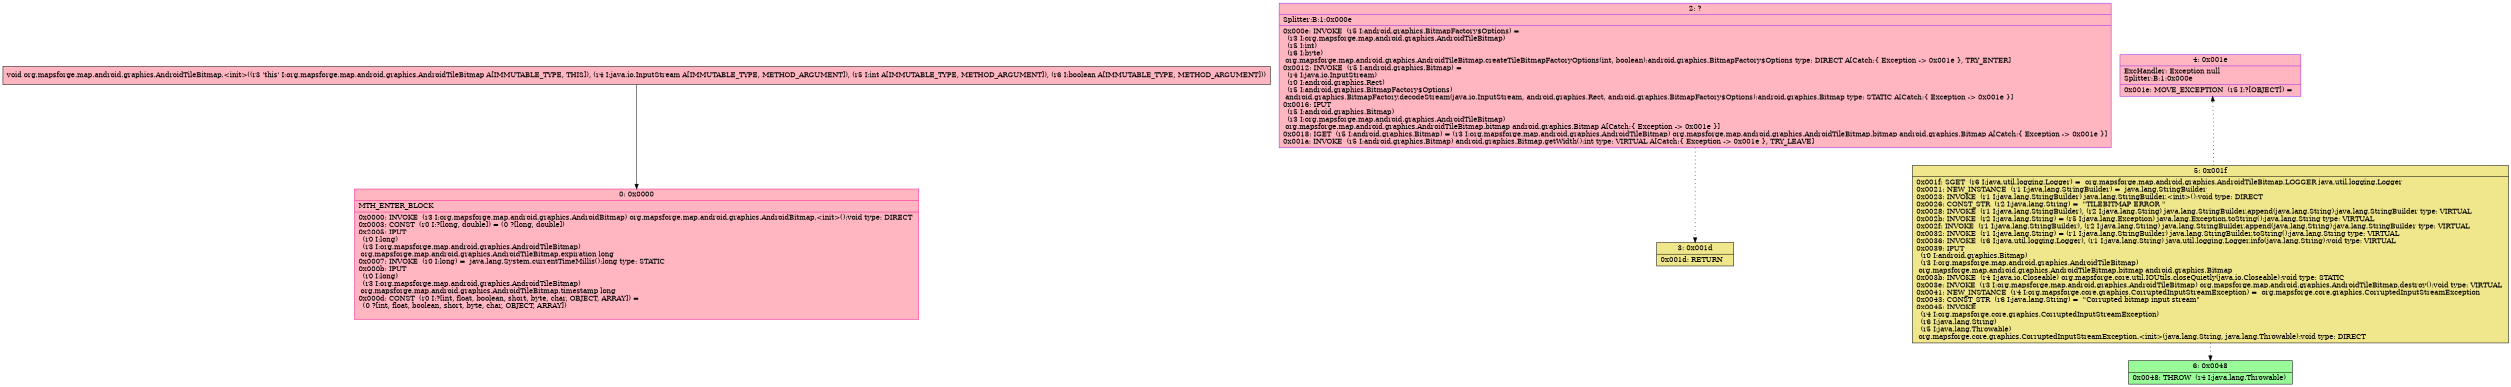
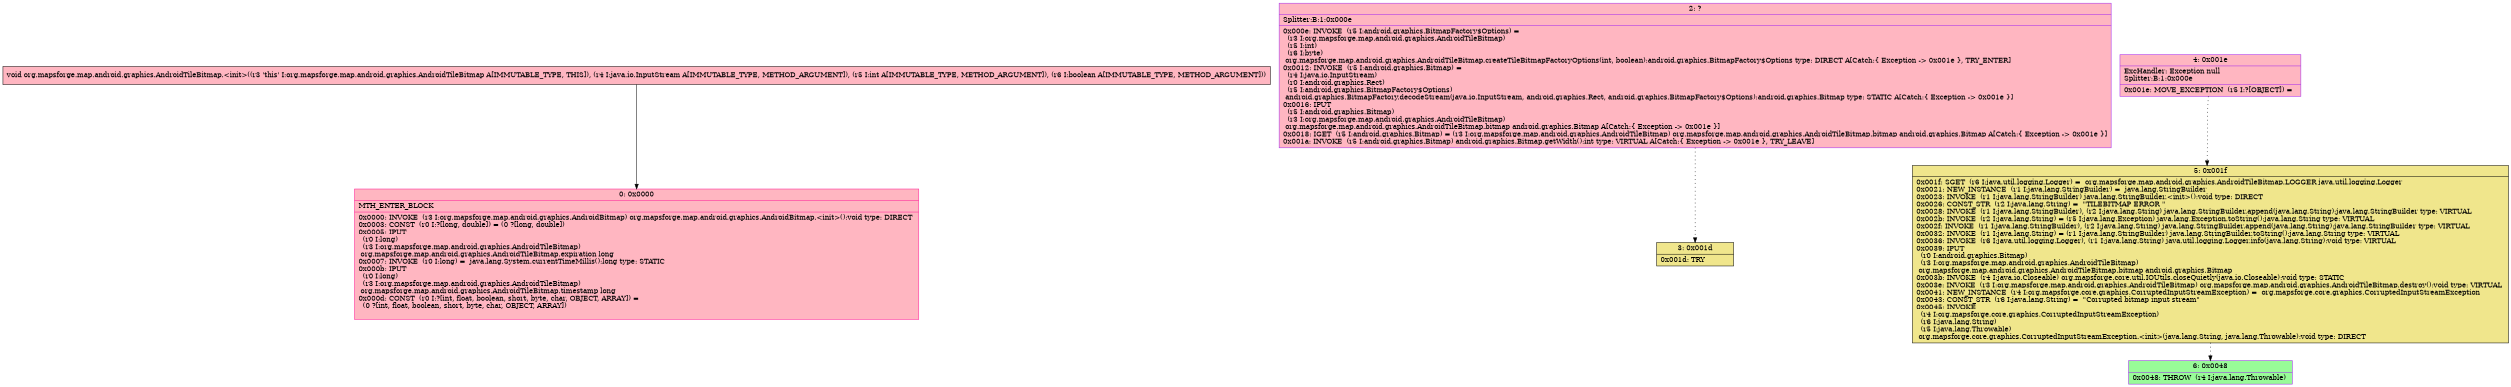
(2214, 133) -> (2207, 128)
(385, 232) -> (385, 232)
(1695, 260) -> (1686, 260)
(2210, 372) -> (2210, 372)
